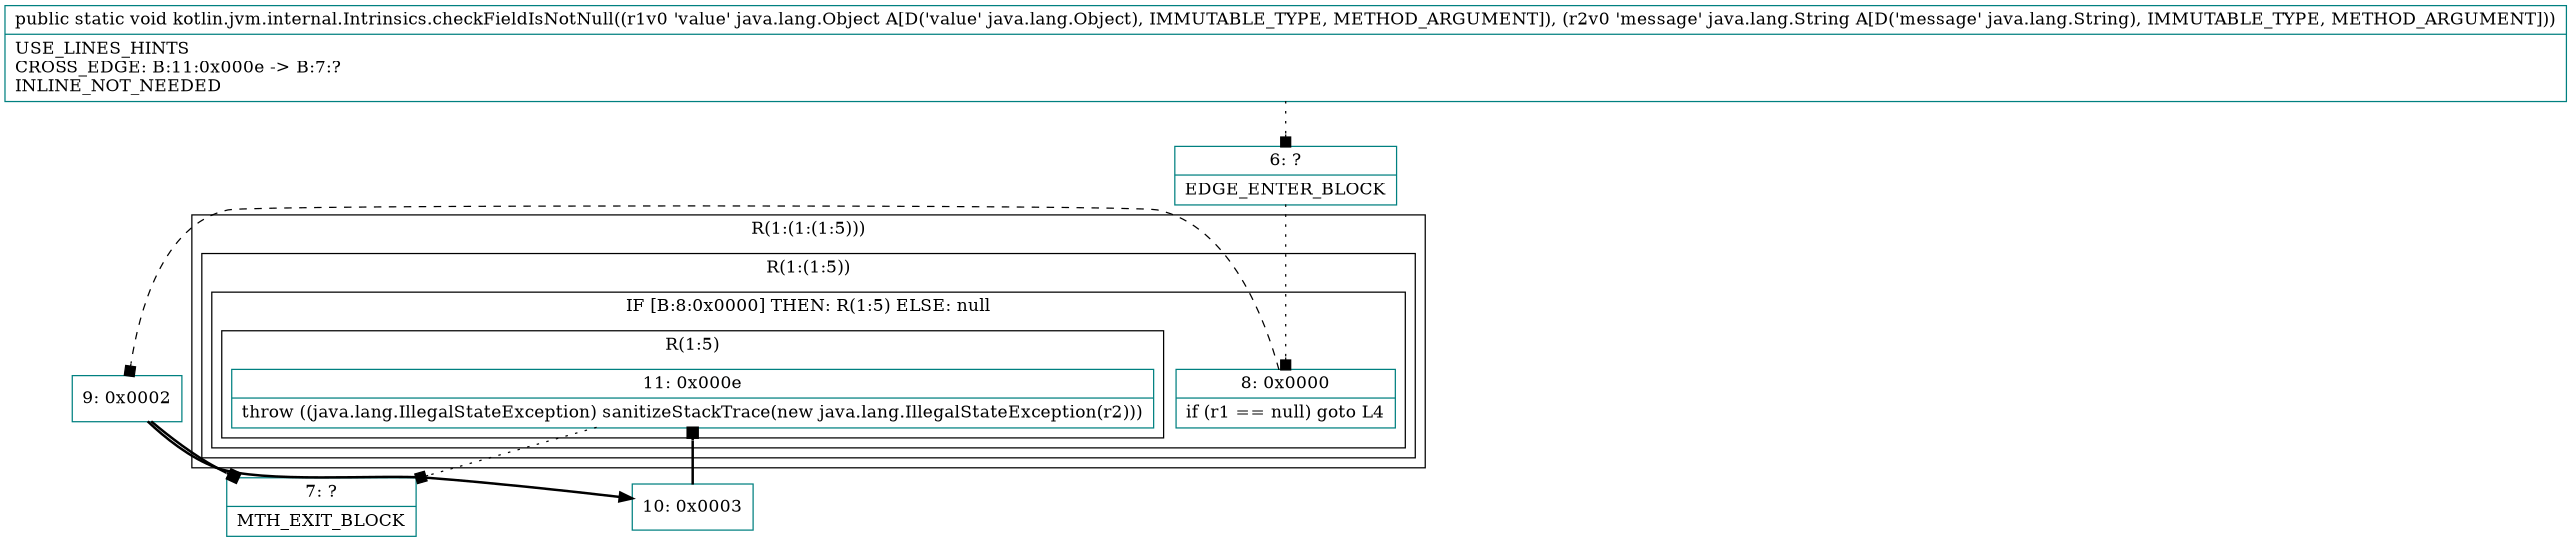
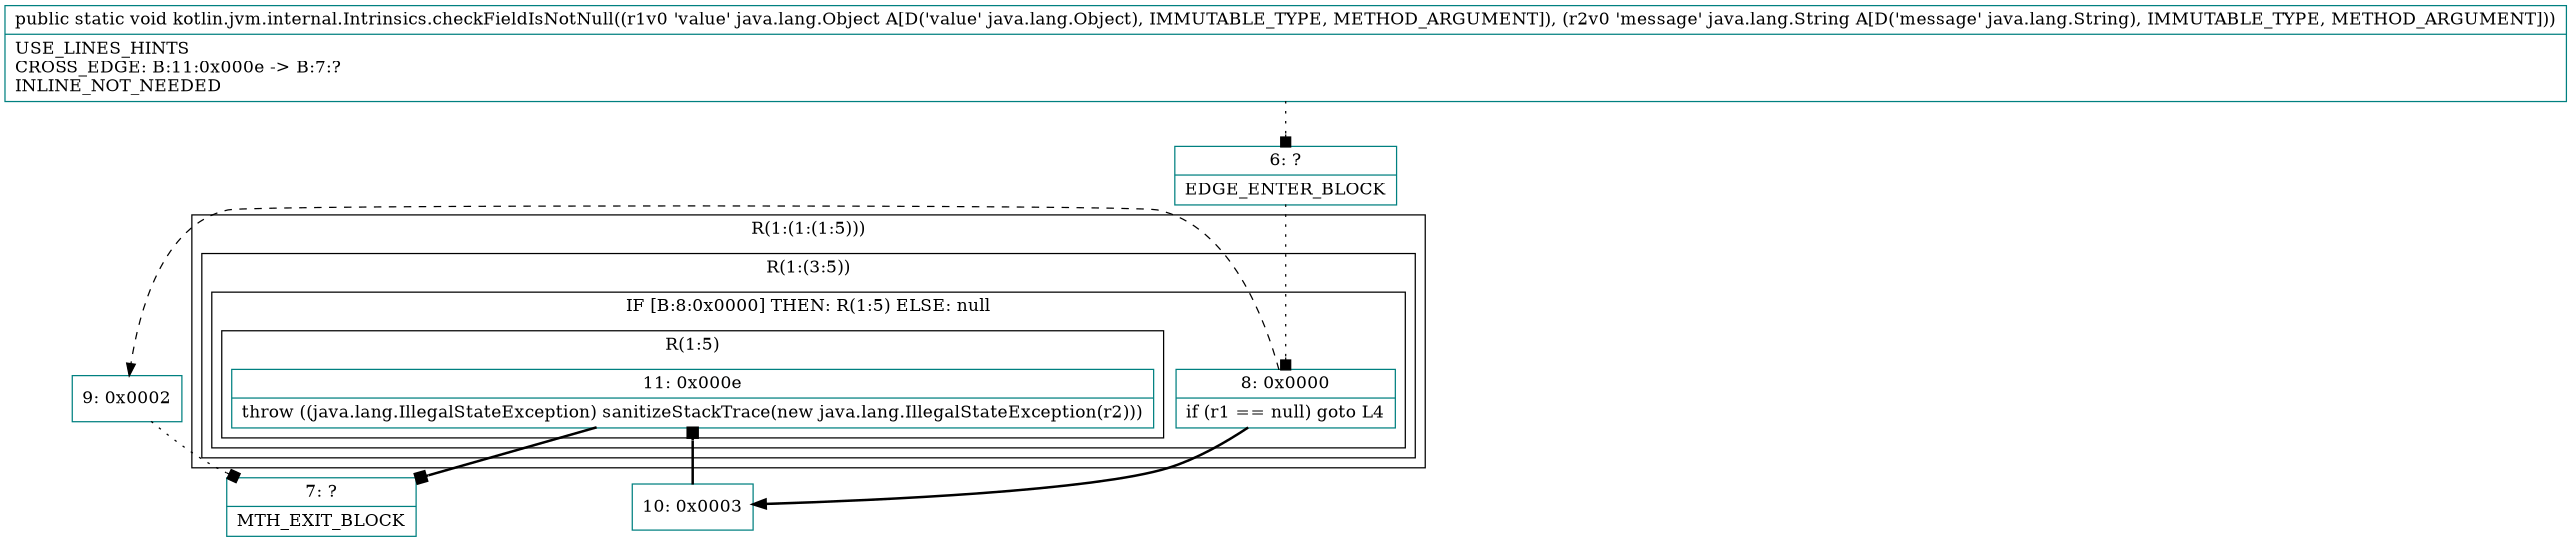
(702, 206) -> (702, 206)
(809, 268) -> (809, 268)
(187, 449) -> (184, 447)
(512, 451) -> (512, 451)
(376, 477) -> (1013, 491)
